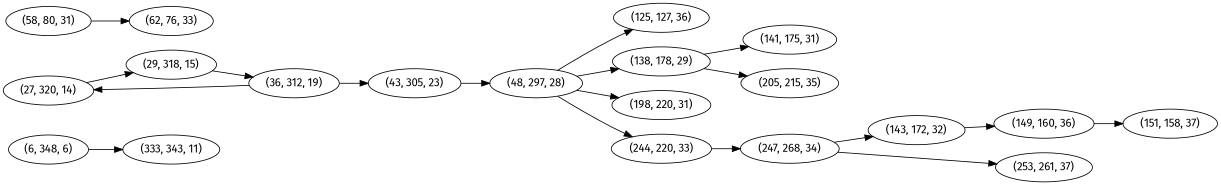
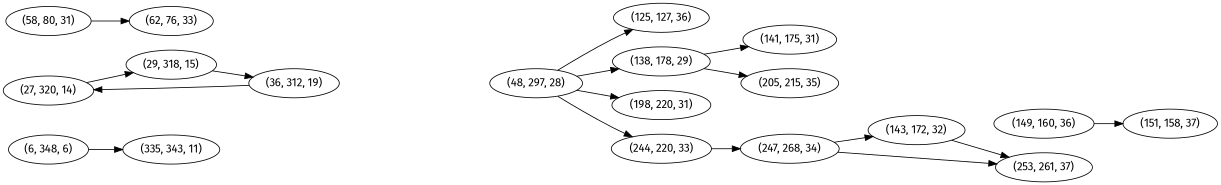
(415, 83) -> none
(976, 127) -> (976, 148)
(171, 150) -> (171, 150)
